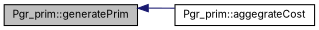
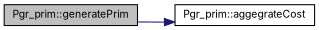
(162, 8) -> (151, 22)
